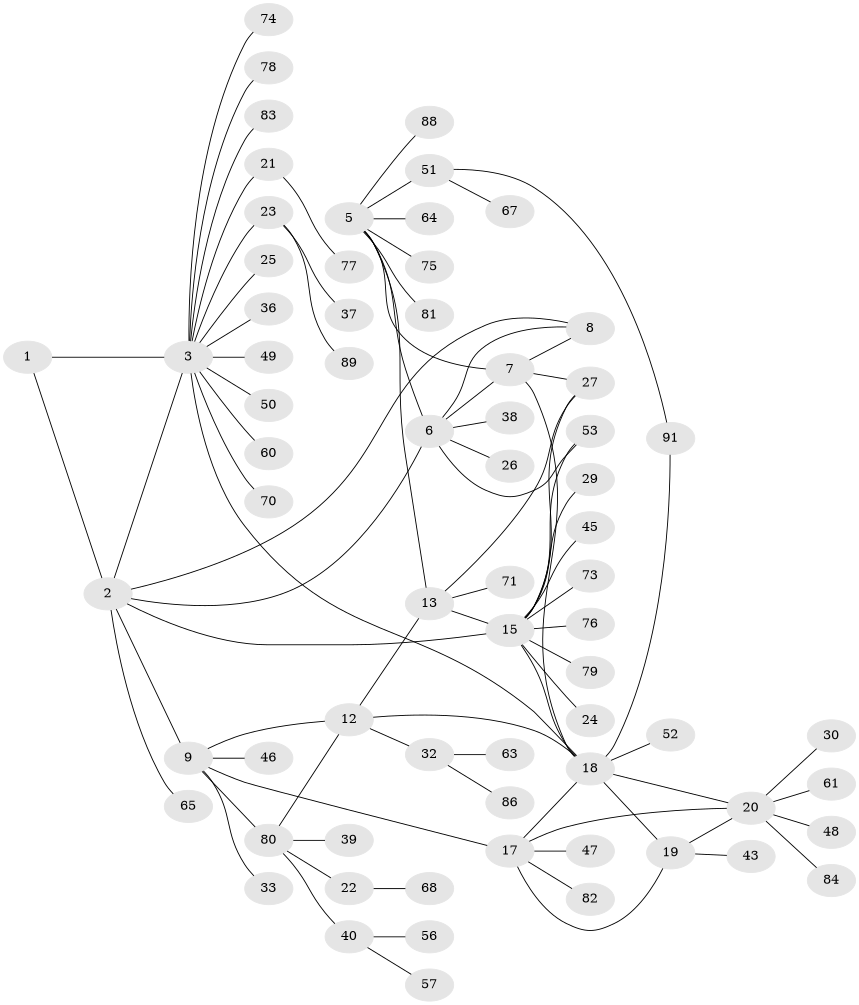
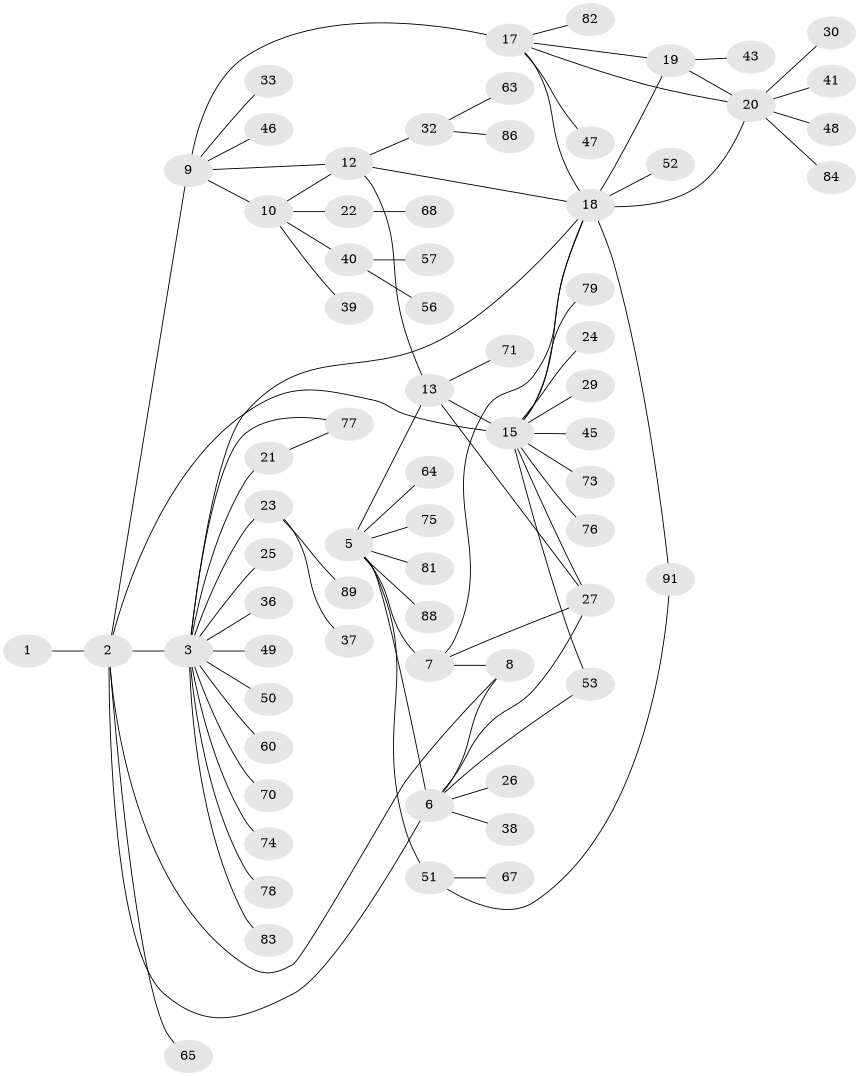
(108, 357) -> (231, 455)
(470, 401) -> (514, 706)
(831, 784) -> (831, 81)
(269, 840) -> (269, 212)
